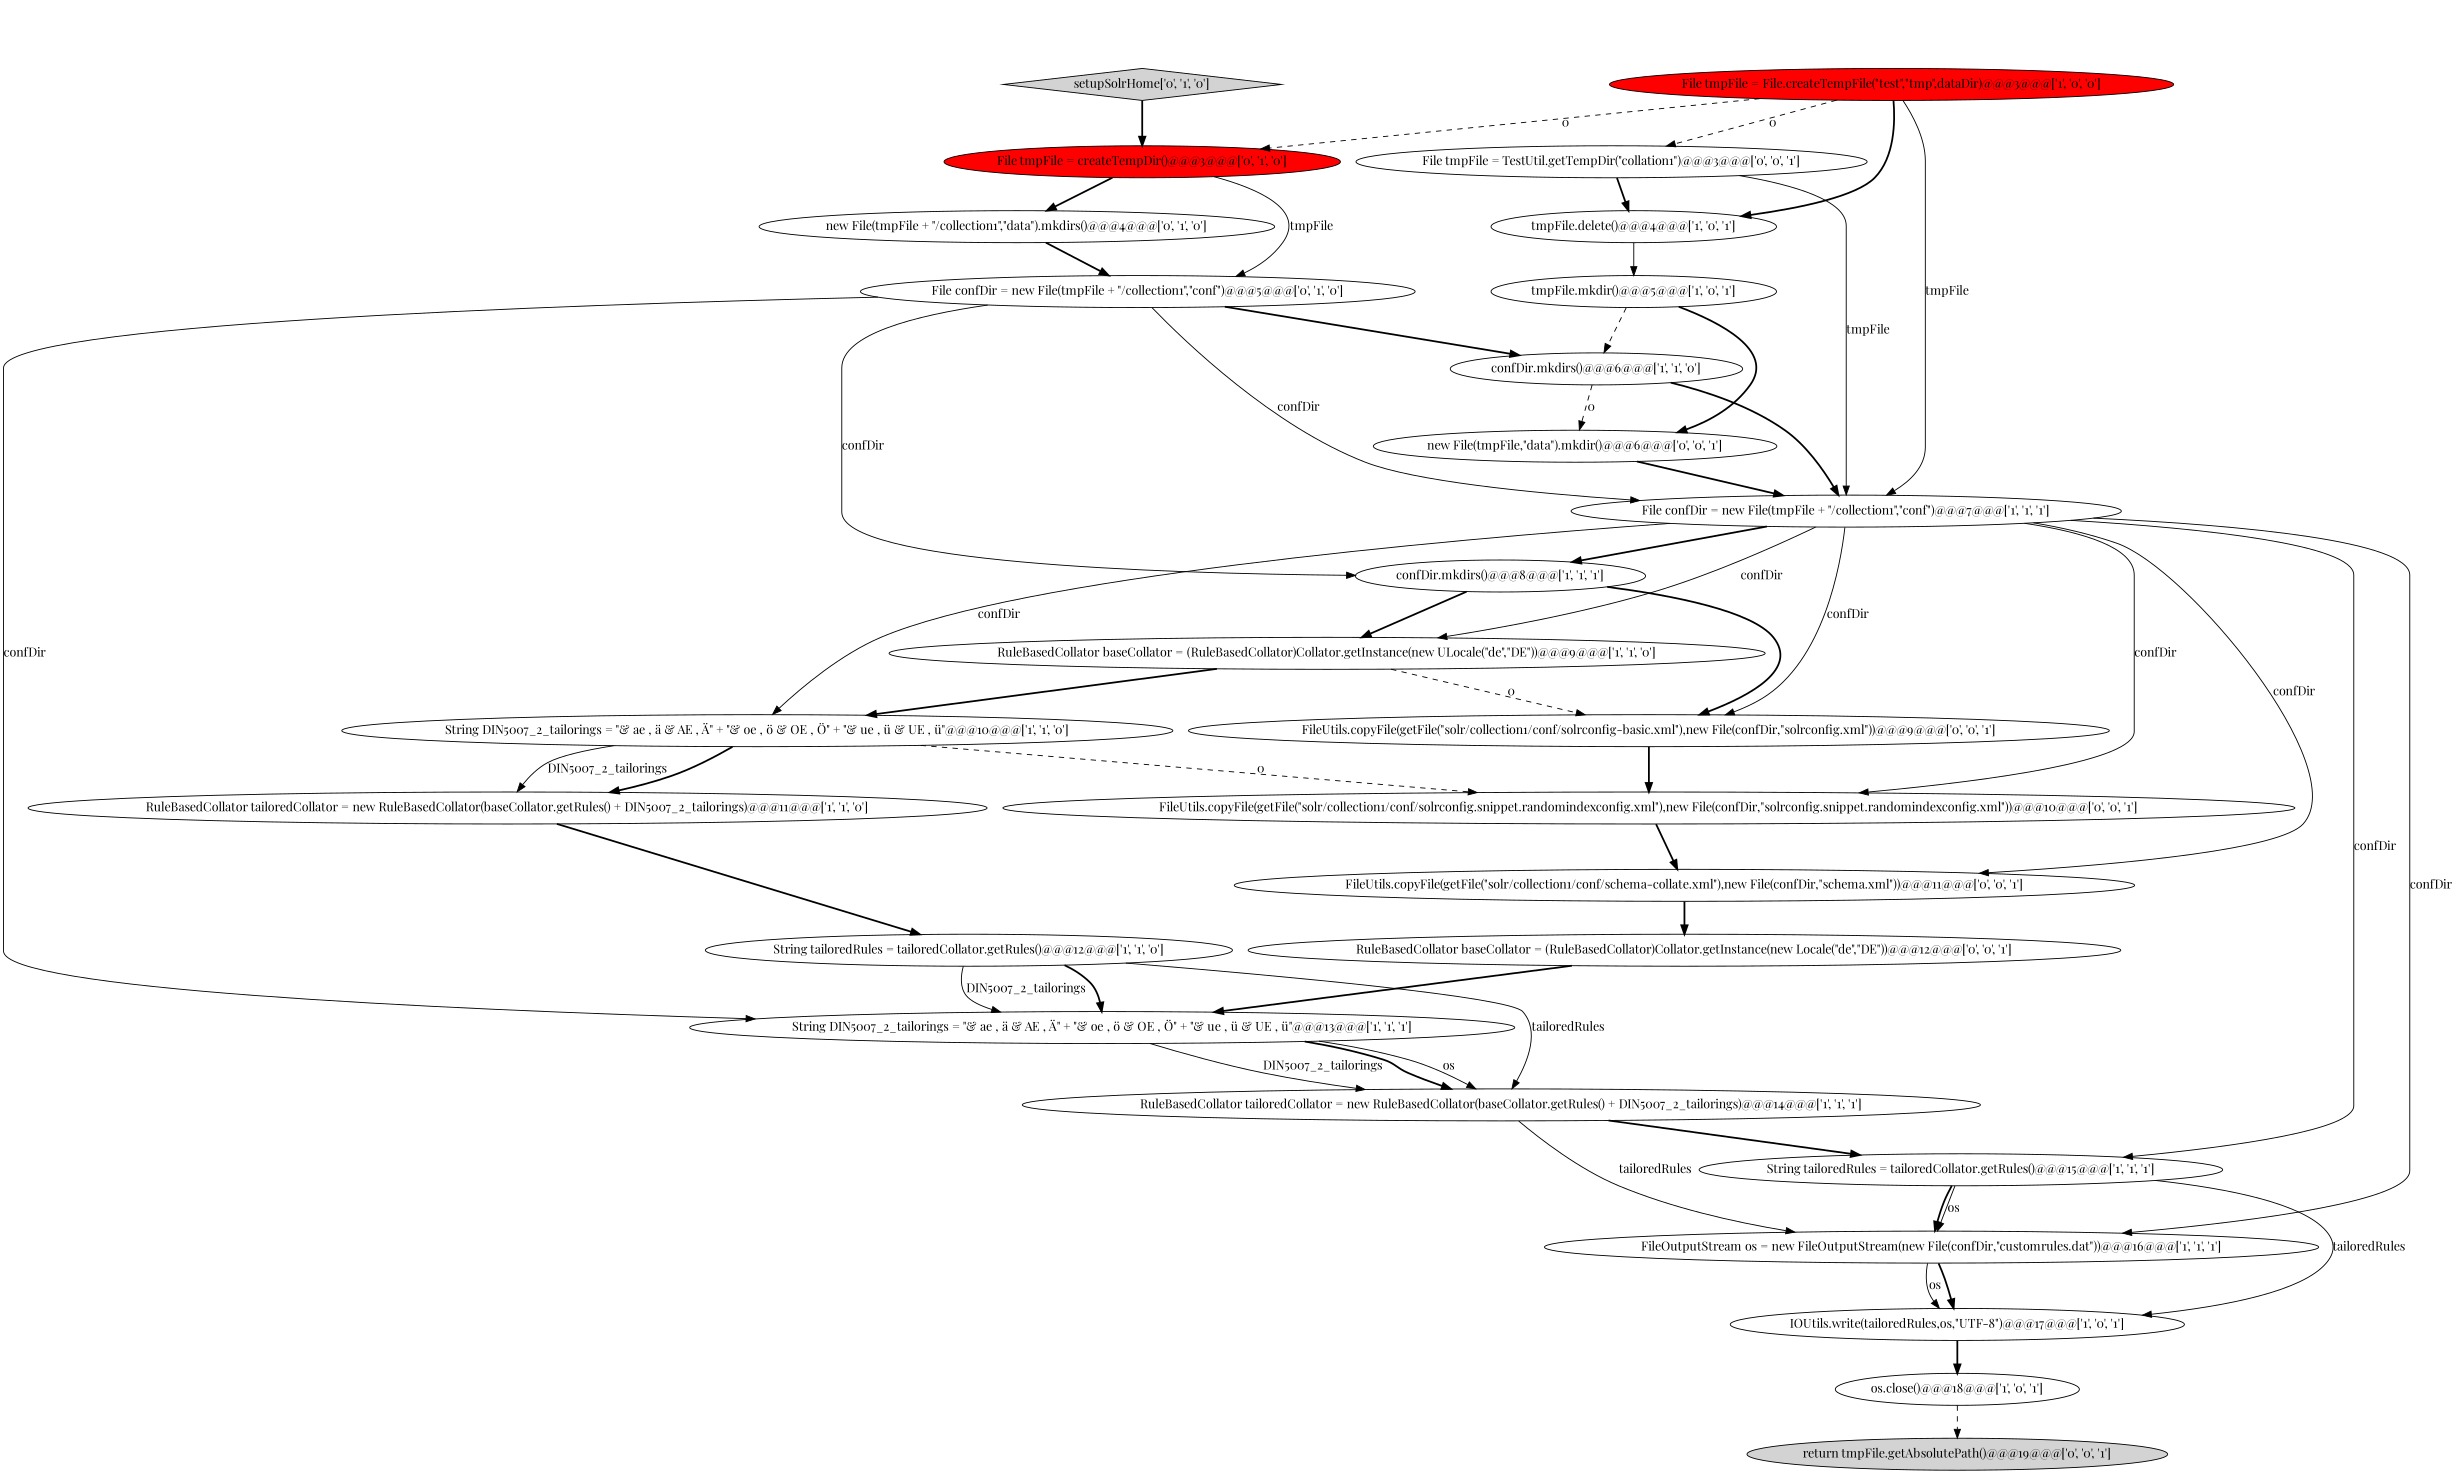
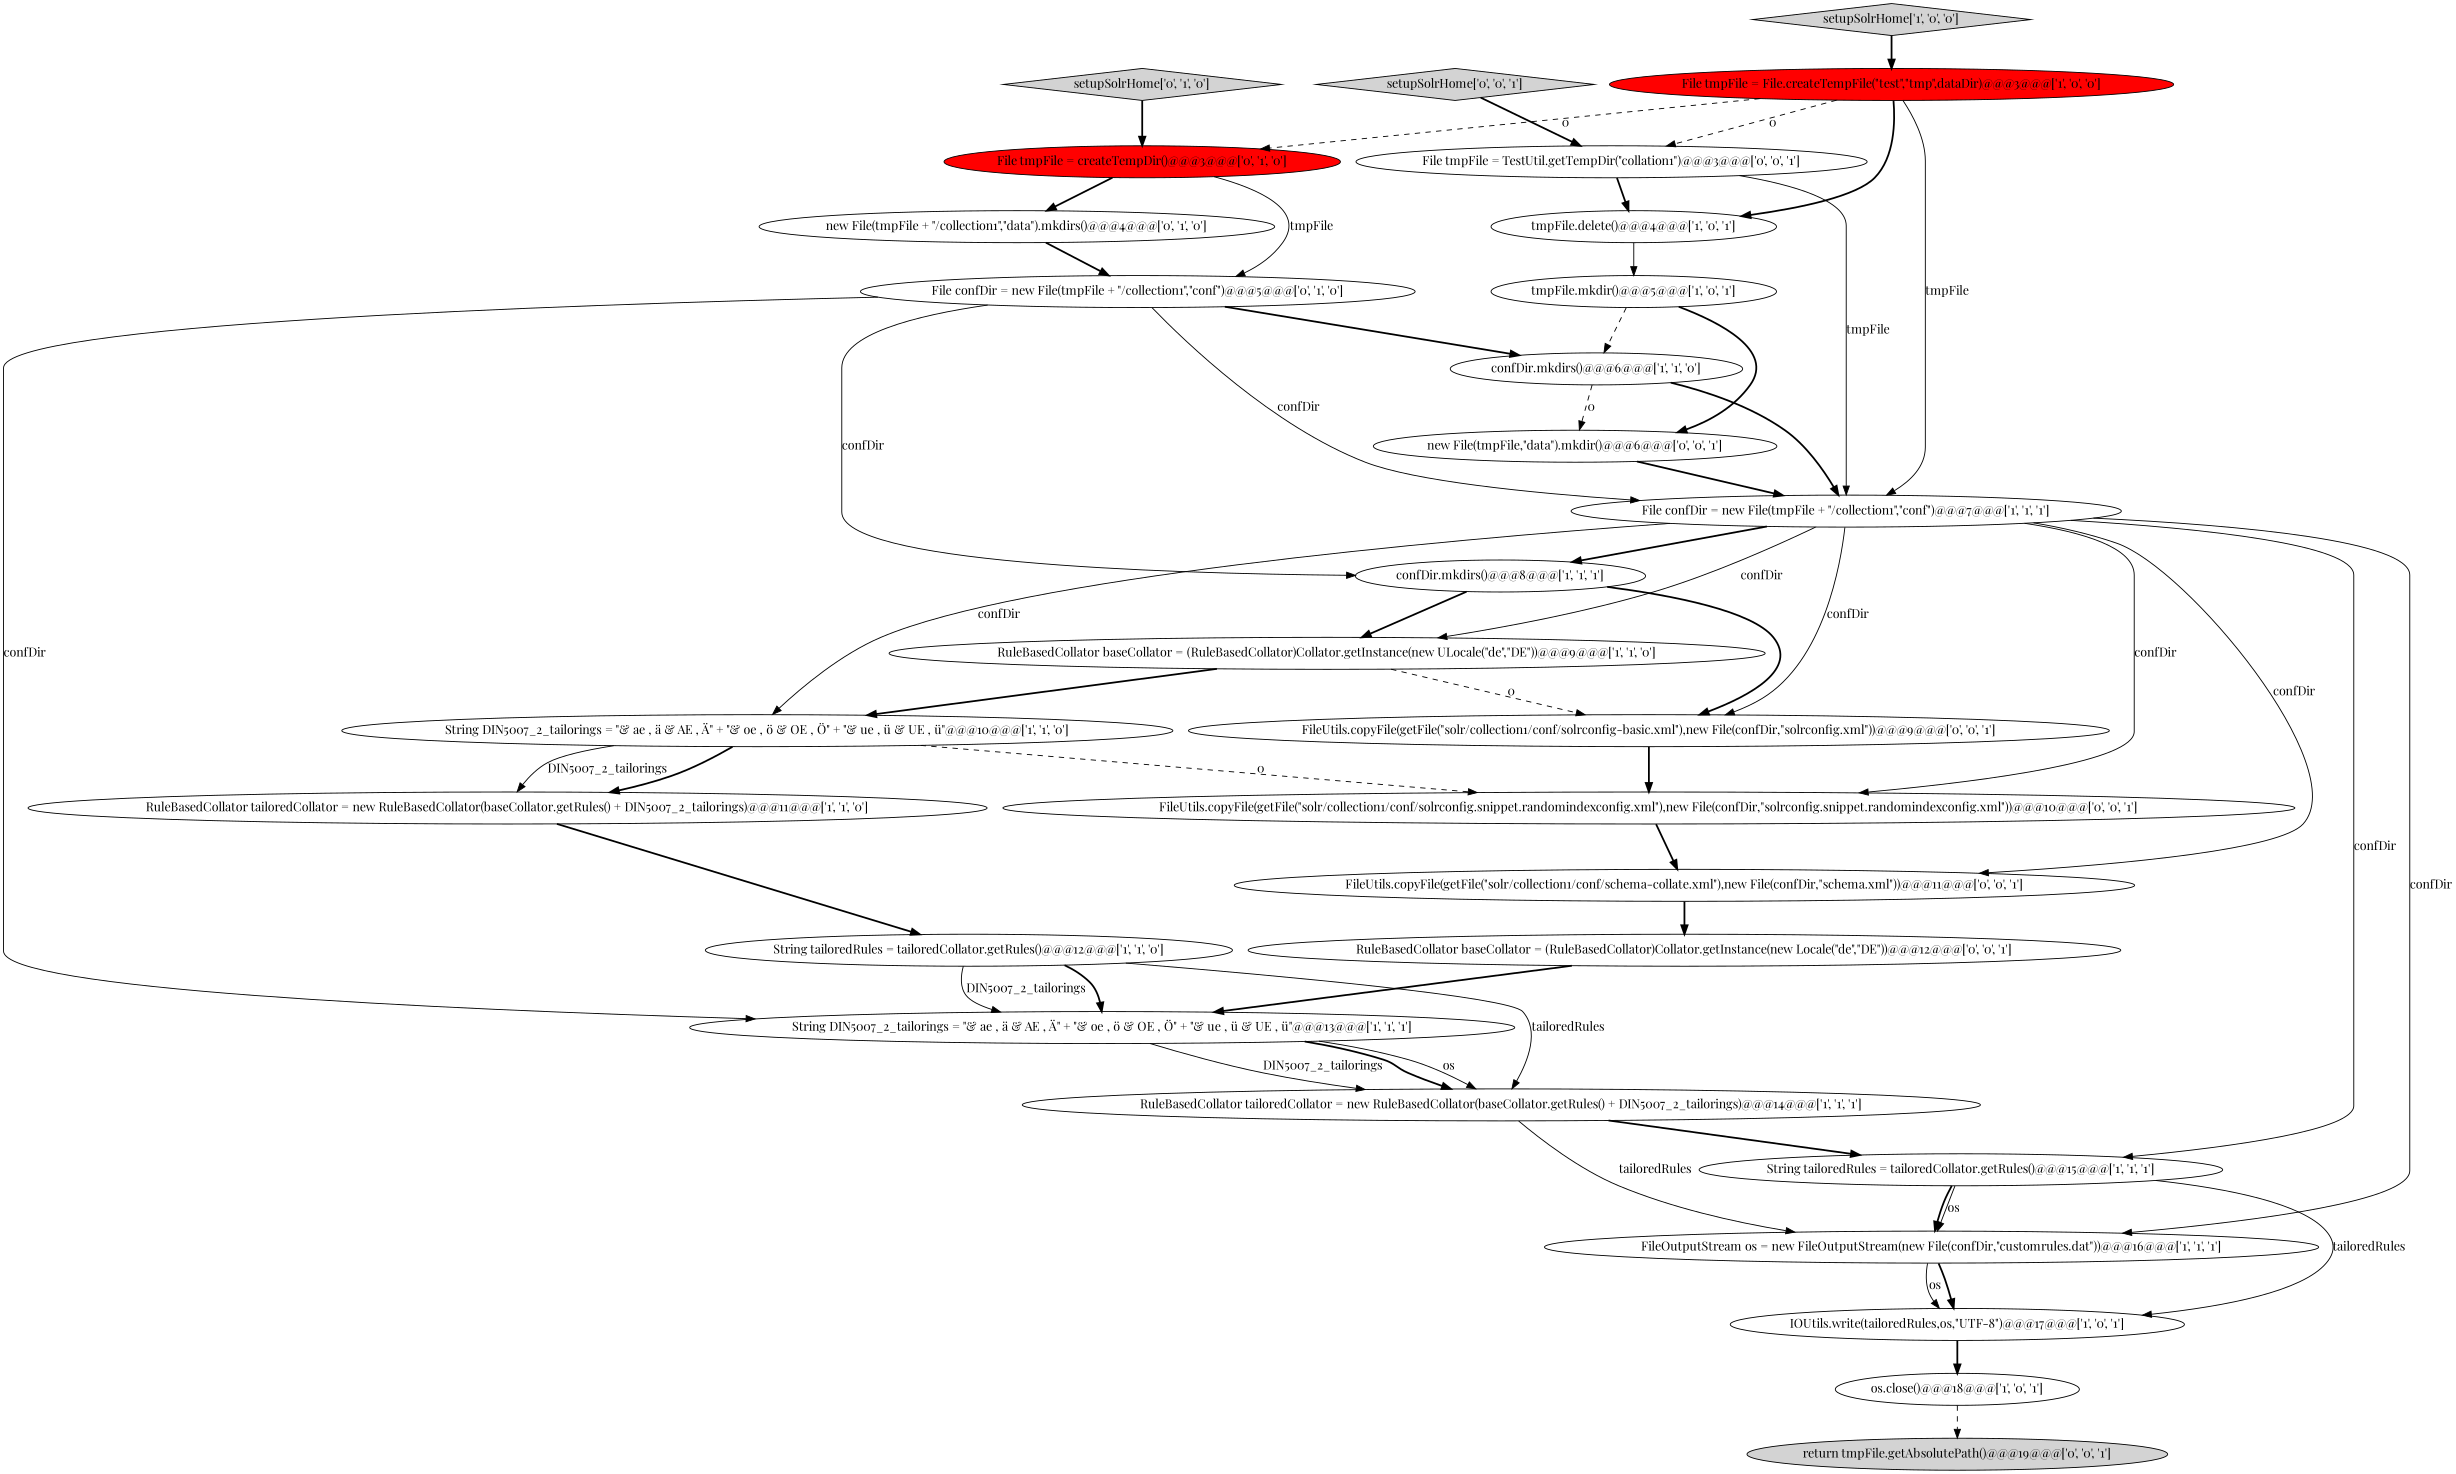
none -> (1892, 20)
none -> (1455, 84)
